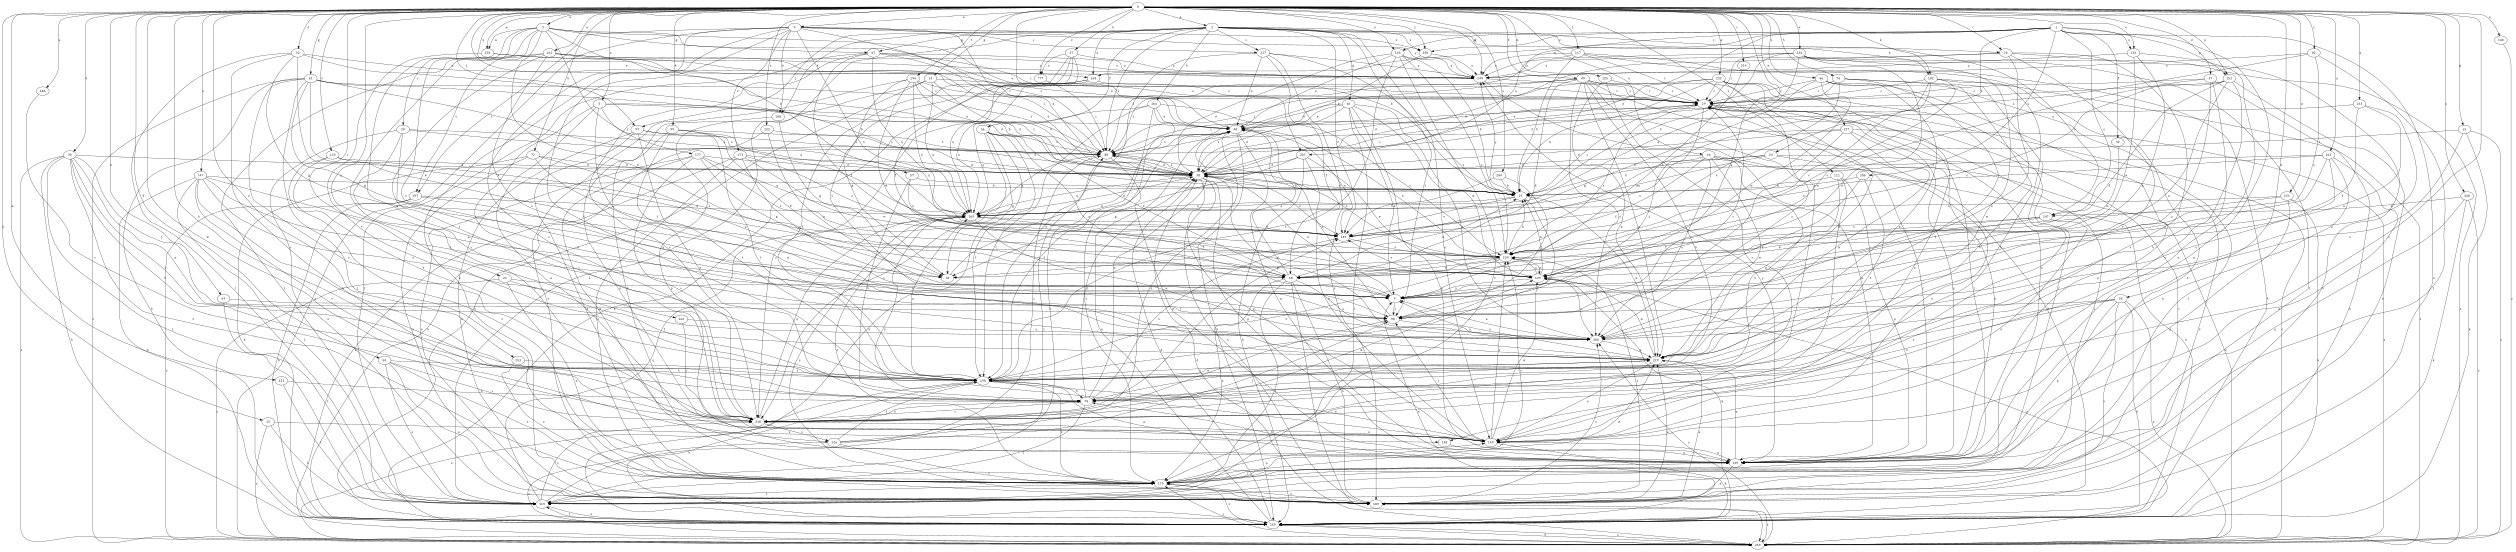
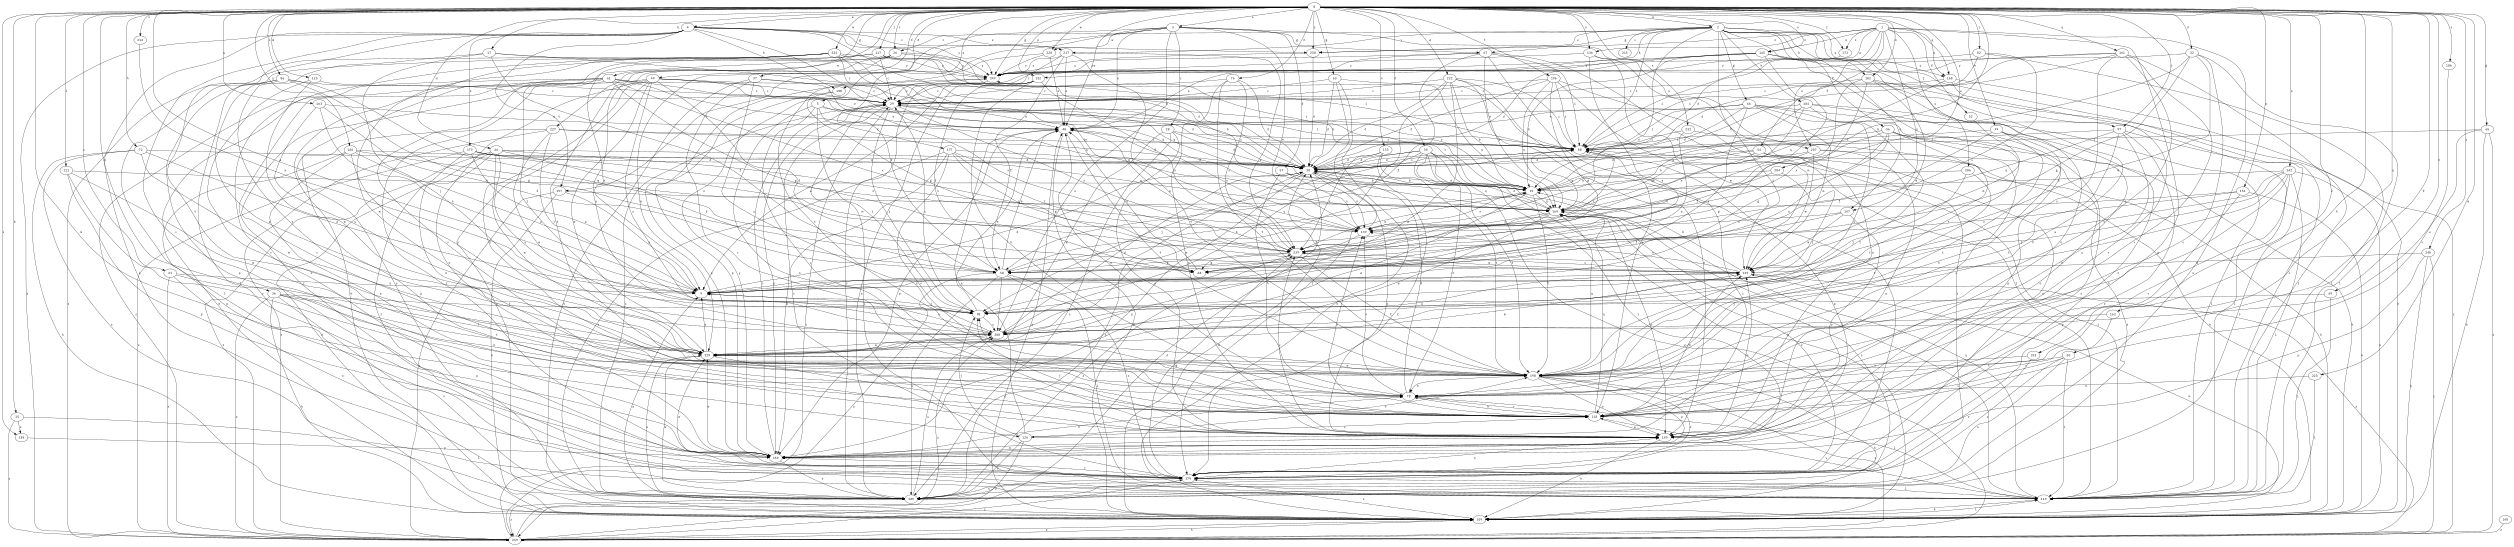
(1826, 8) -> none
none -> (1625, 53)
(1051, 59) -> (1856, 35)
(2258, 211) -> (2088, 265)
none -> (668, 297)
(1712, 370) -> (1773, 351)
